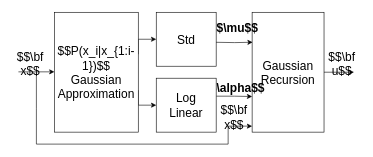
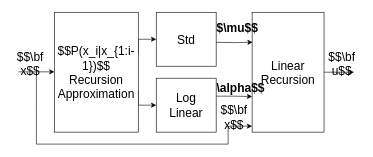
(96, 72) -> (96, 72)
(288, 72) -> (288, 72)
